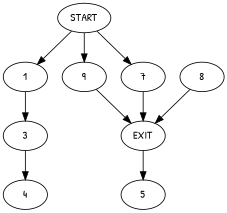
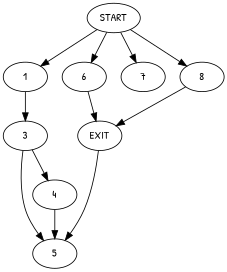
none -> (155, 46)
(84, 77) -> (84, 77)
(143, 102) -> none
none -> (22, 194)
none -> (55, 220)
